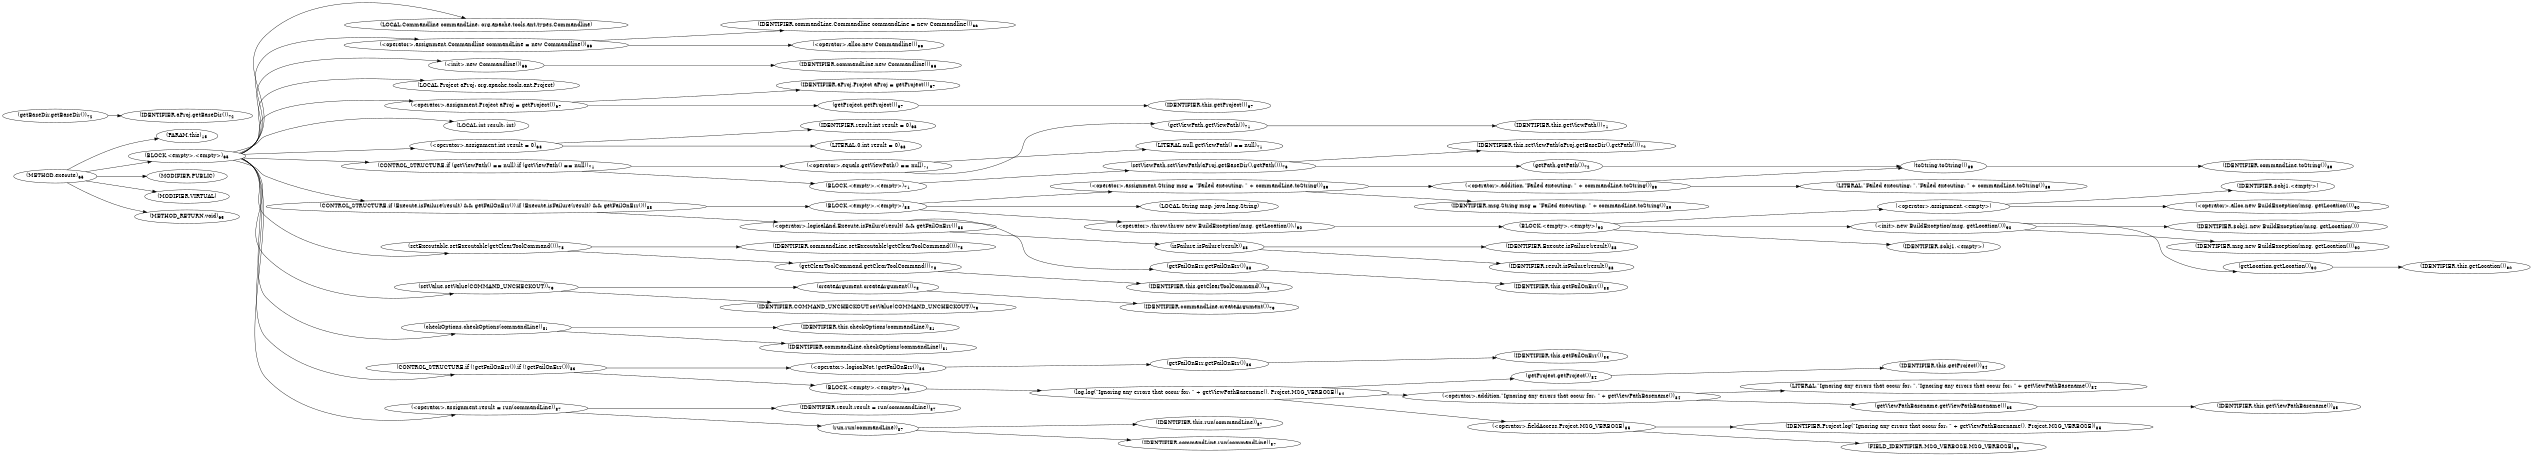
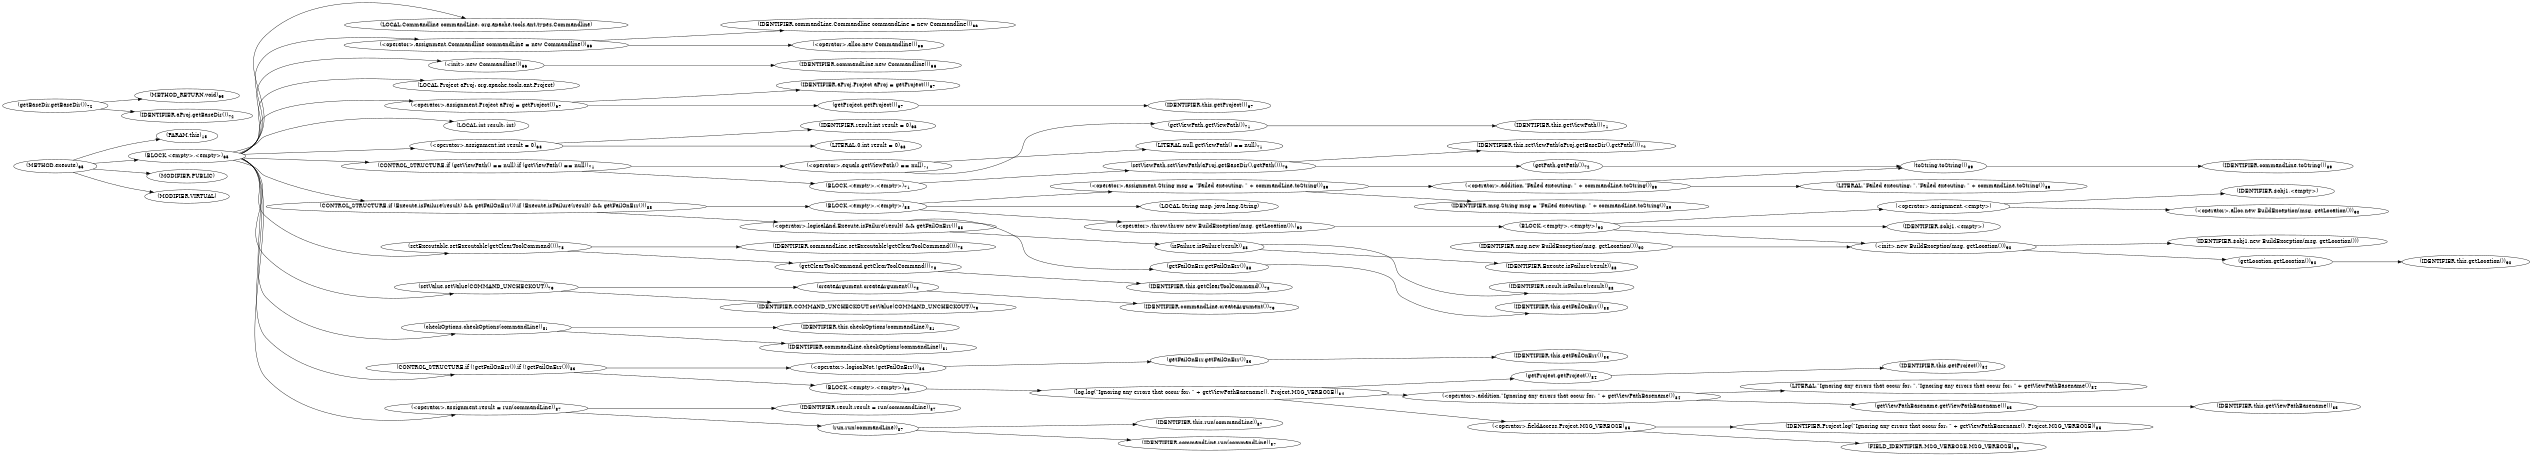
(104, 200) -> (119, 101)
(2118, 235) -> (1760, 247)
